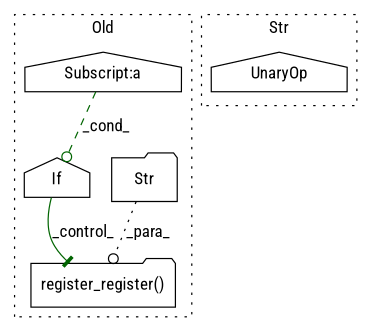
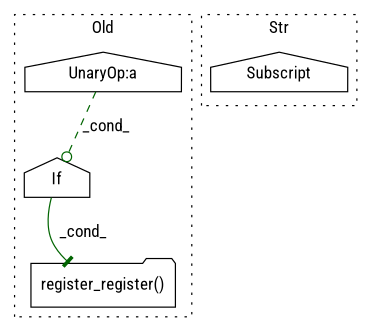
(103, 74) -> (103, 74)
(279, 74) -> (279, 74)
(144, 180) -> none
(84, 232) -> (84, 232)
